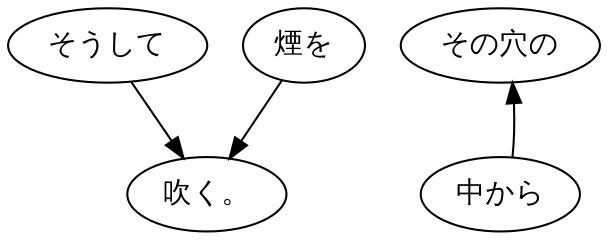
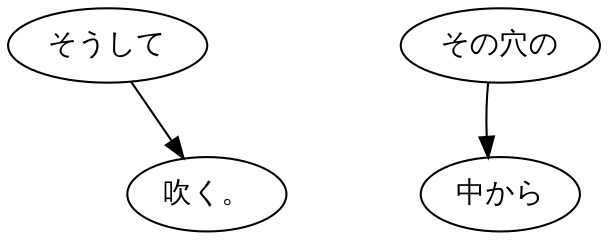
(304, 45) -> none
(514, 131) -> (487, 109)
